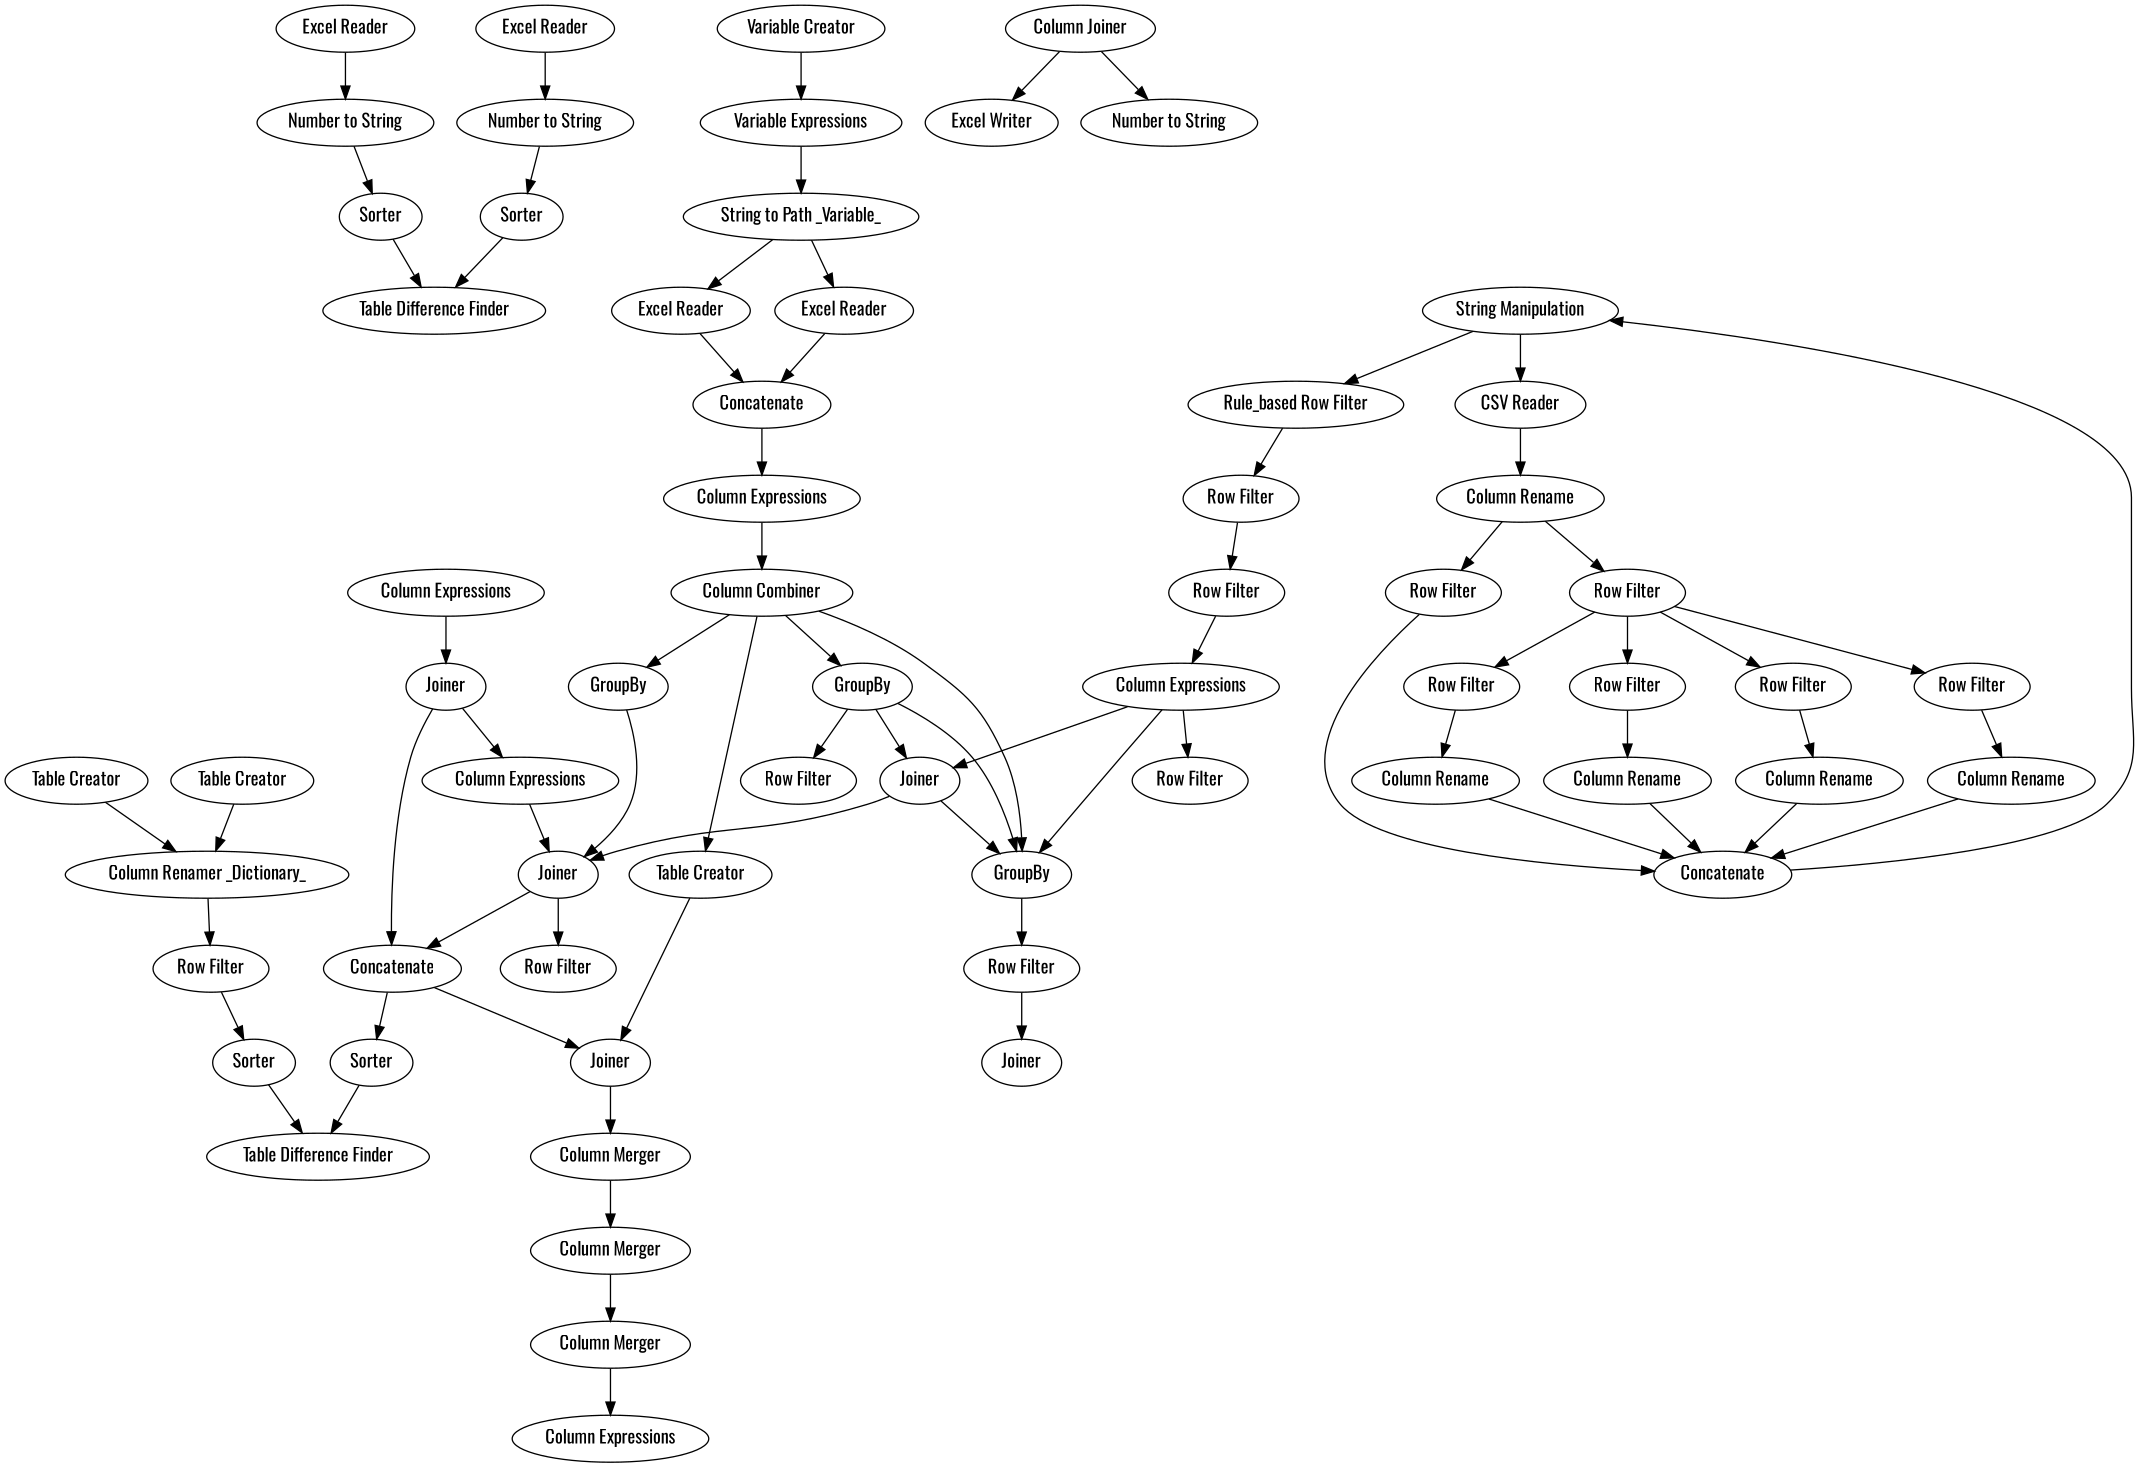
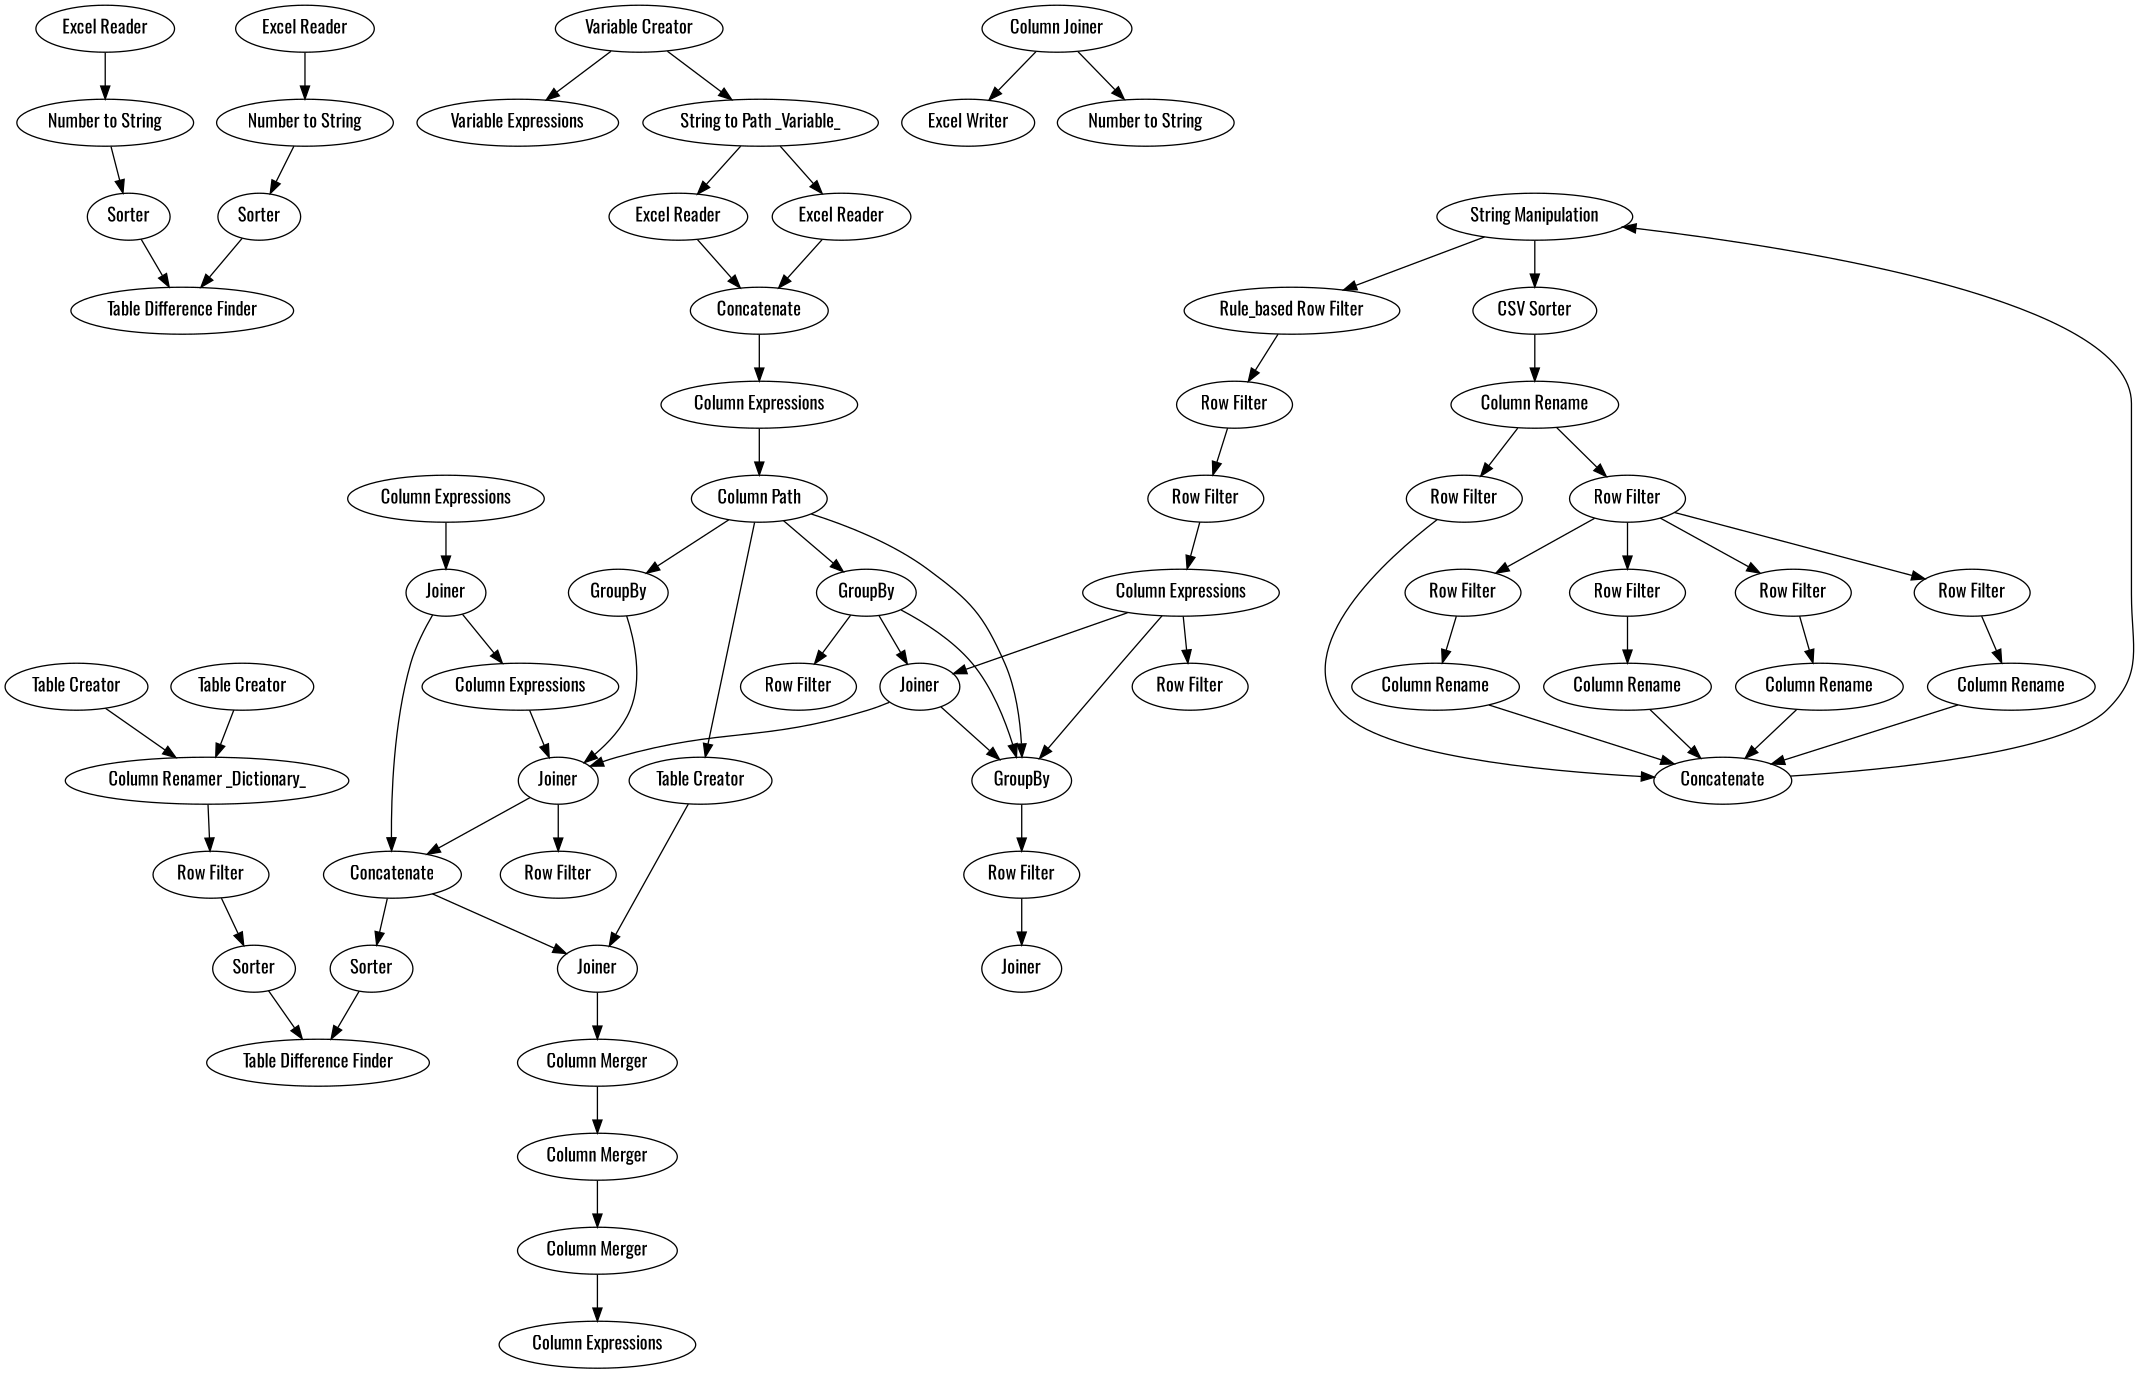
(801, 163) -> (694, 71)
(1520, 405) -> (1535, 311)
(762, 593) -> (759, 499)
